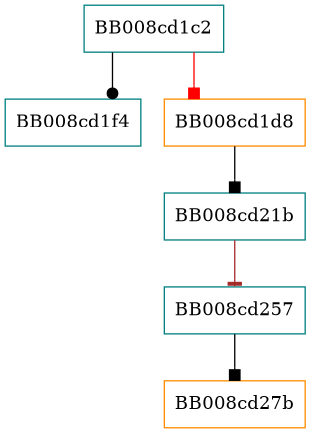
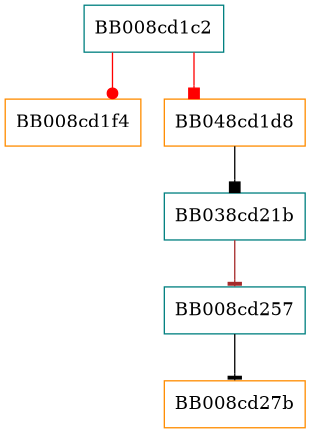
(112, 70) -> (112, 70)
(73, 123) -> (73, 123)
(235, 123) -> (235, 123)
(235, 216) -> (235, 216)
(235, 351) -> (235, 354)
